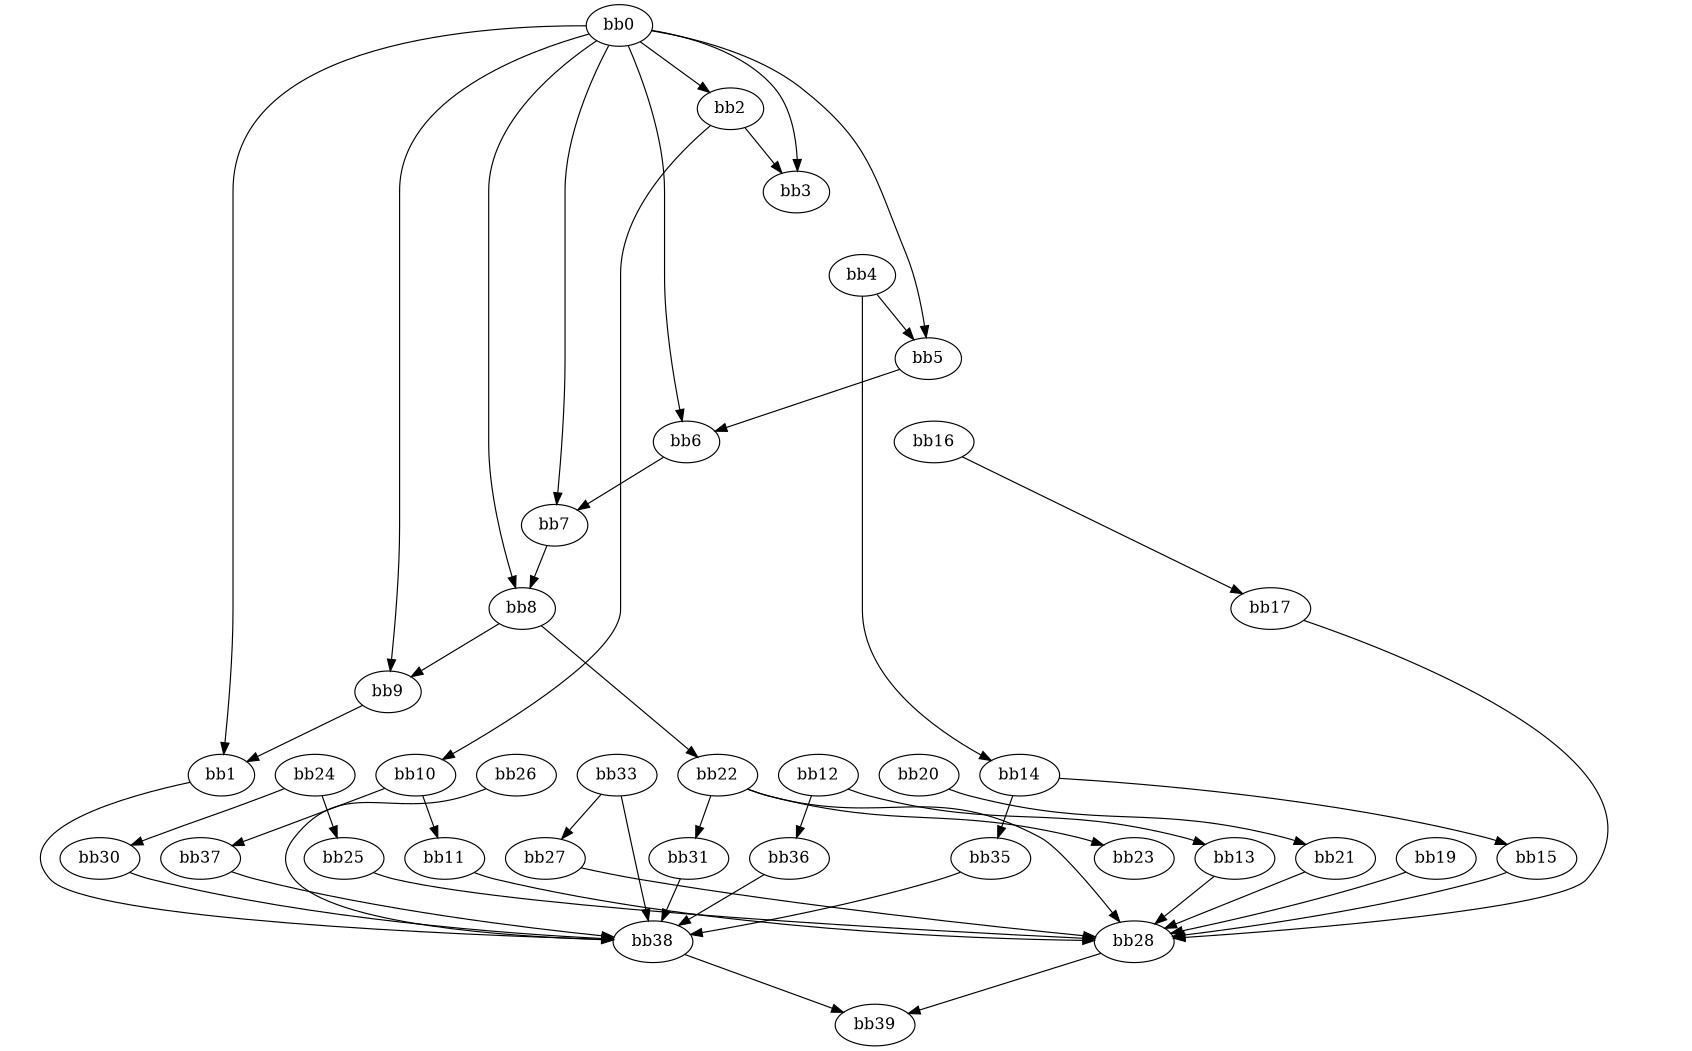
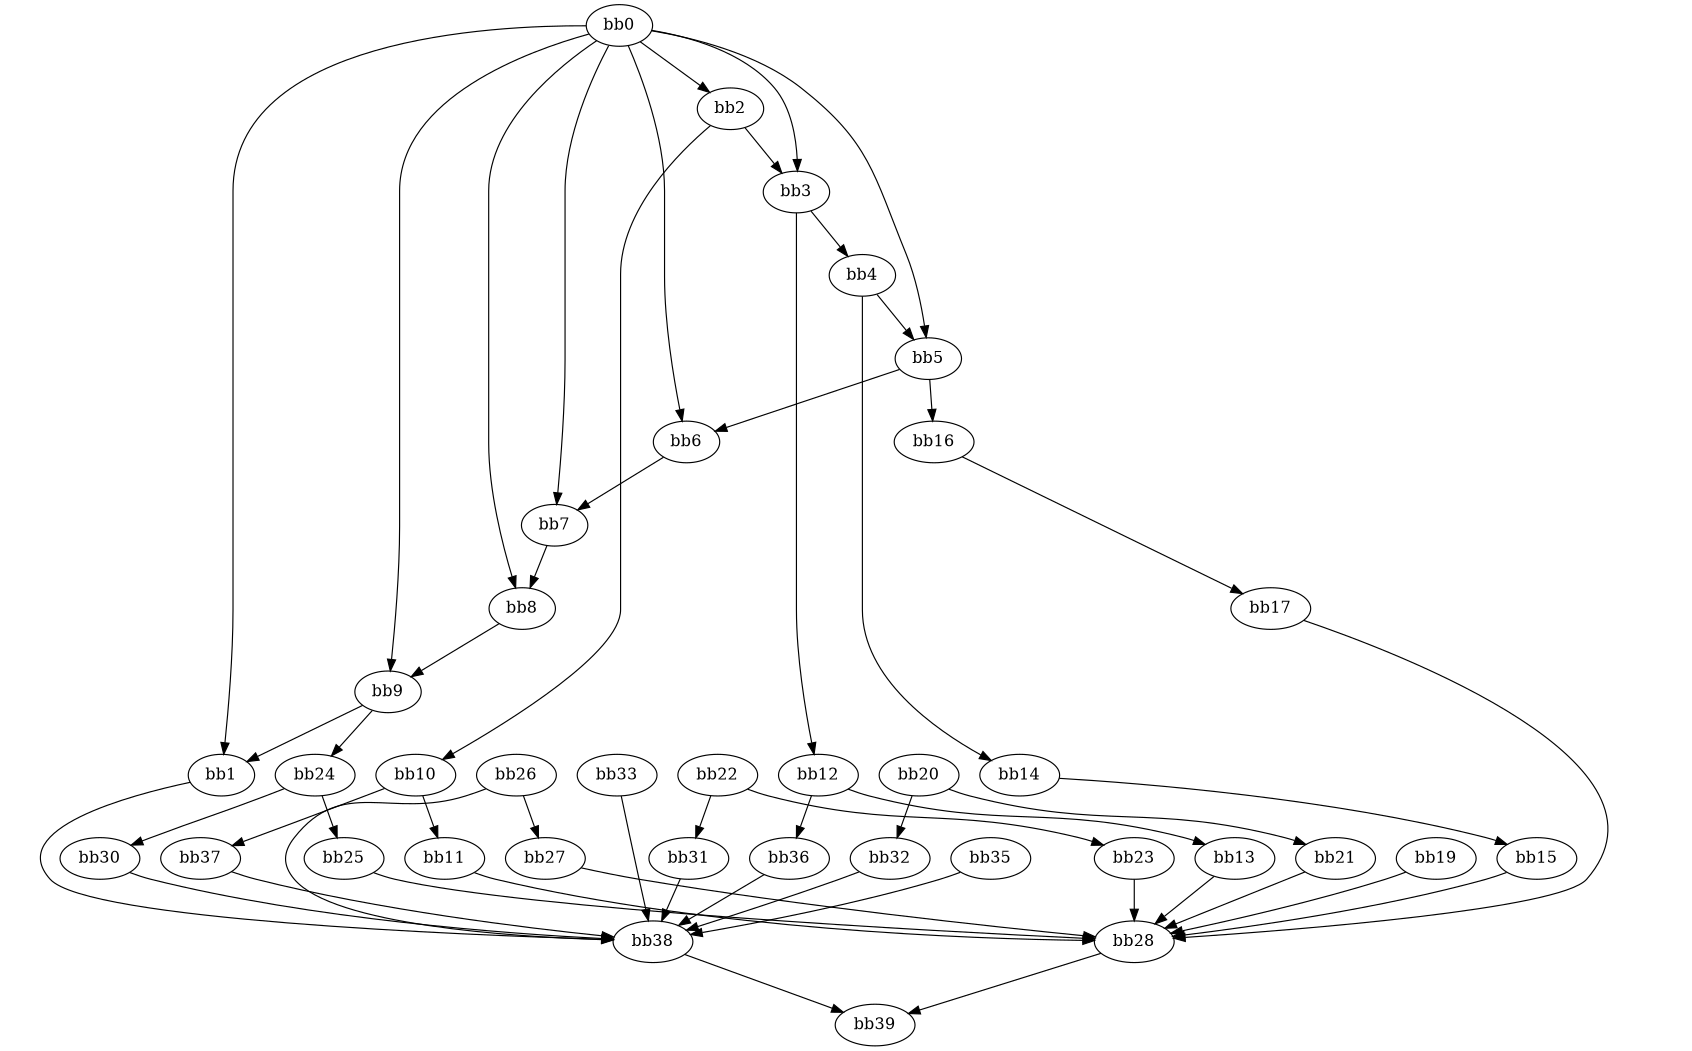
none -> (826, 229)
none -> (931, 395)
none -> (796, 478)
(615, 688) -> none
none -> (356, 729)
(887, 808) -> (1134, 894)
(1007, 811) -> none
(585, 812) -> (529, 811)
none -> (890, 858)
